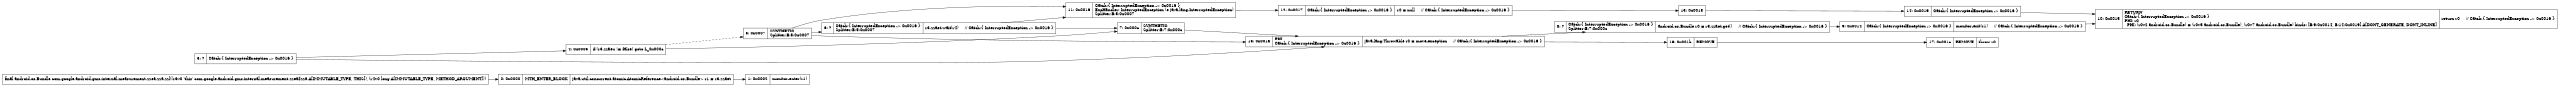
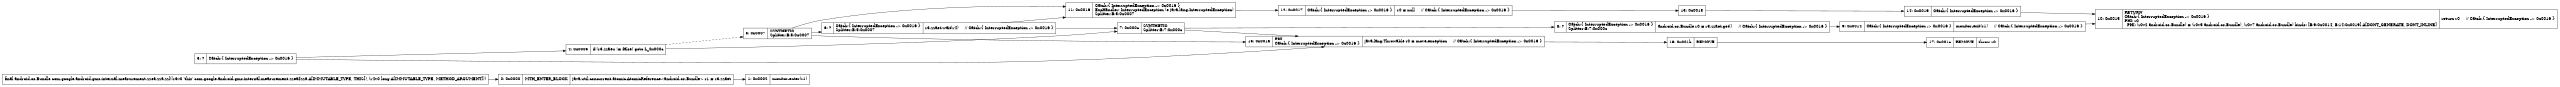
(1542, 34) -> (1368, 28)
